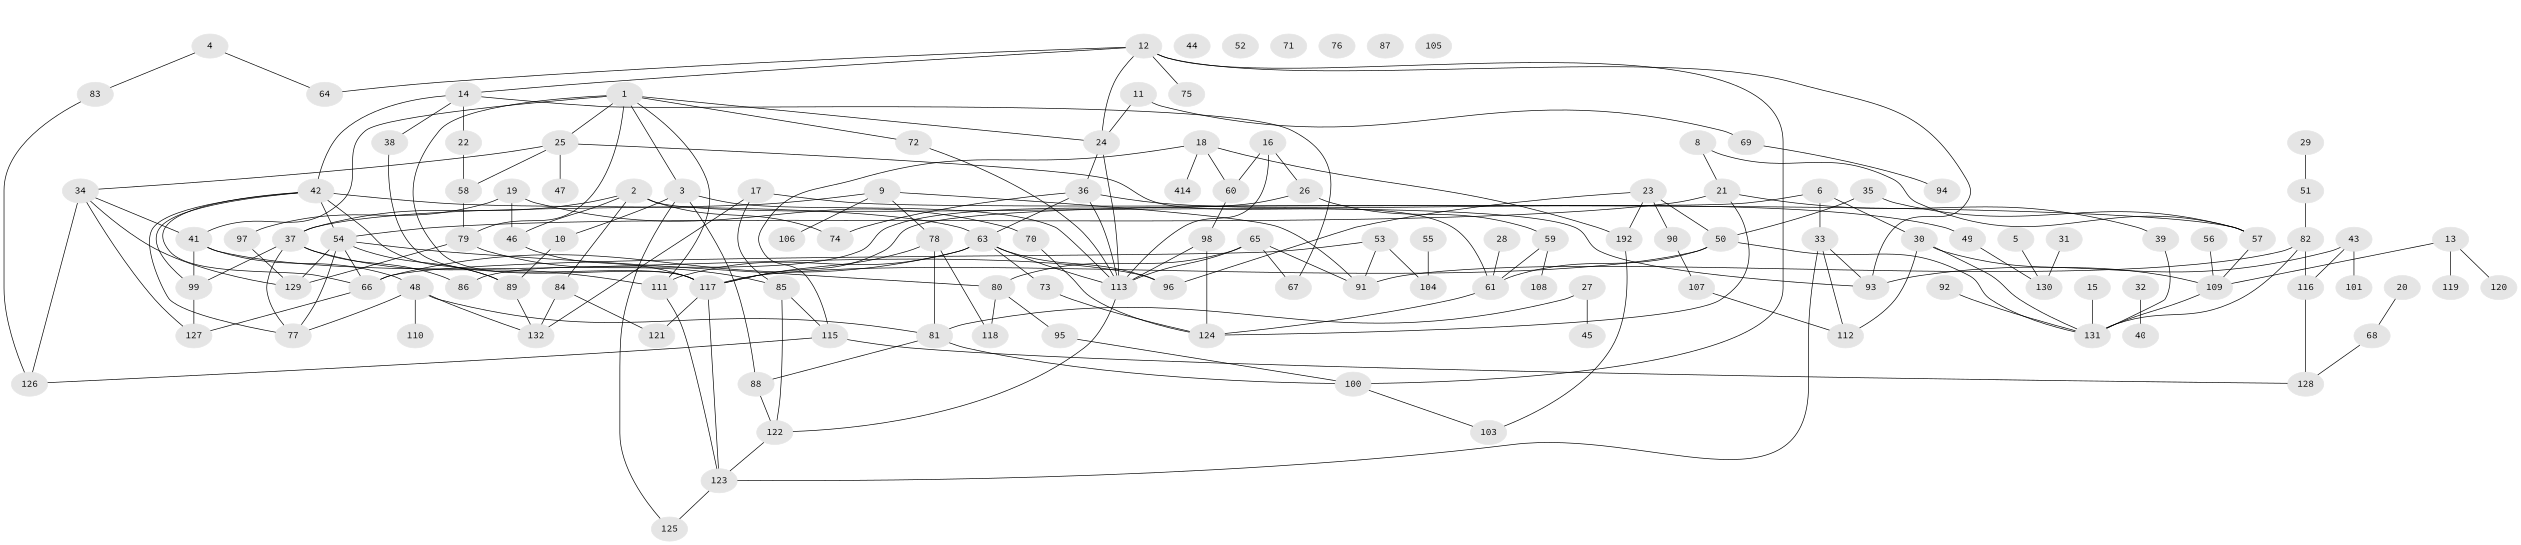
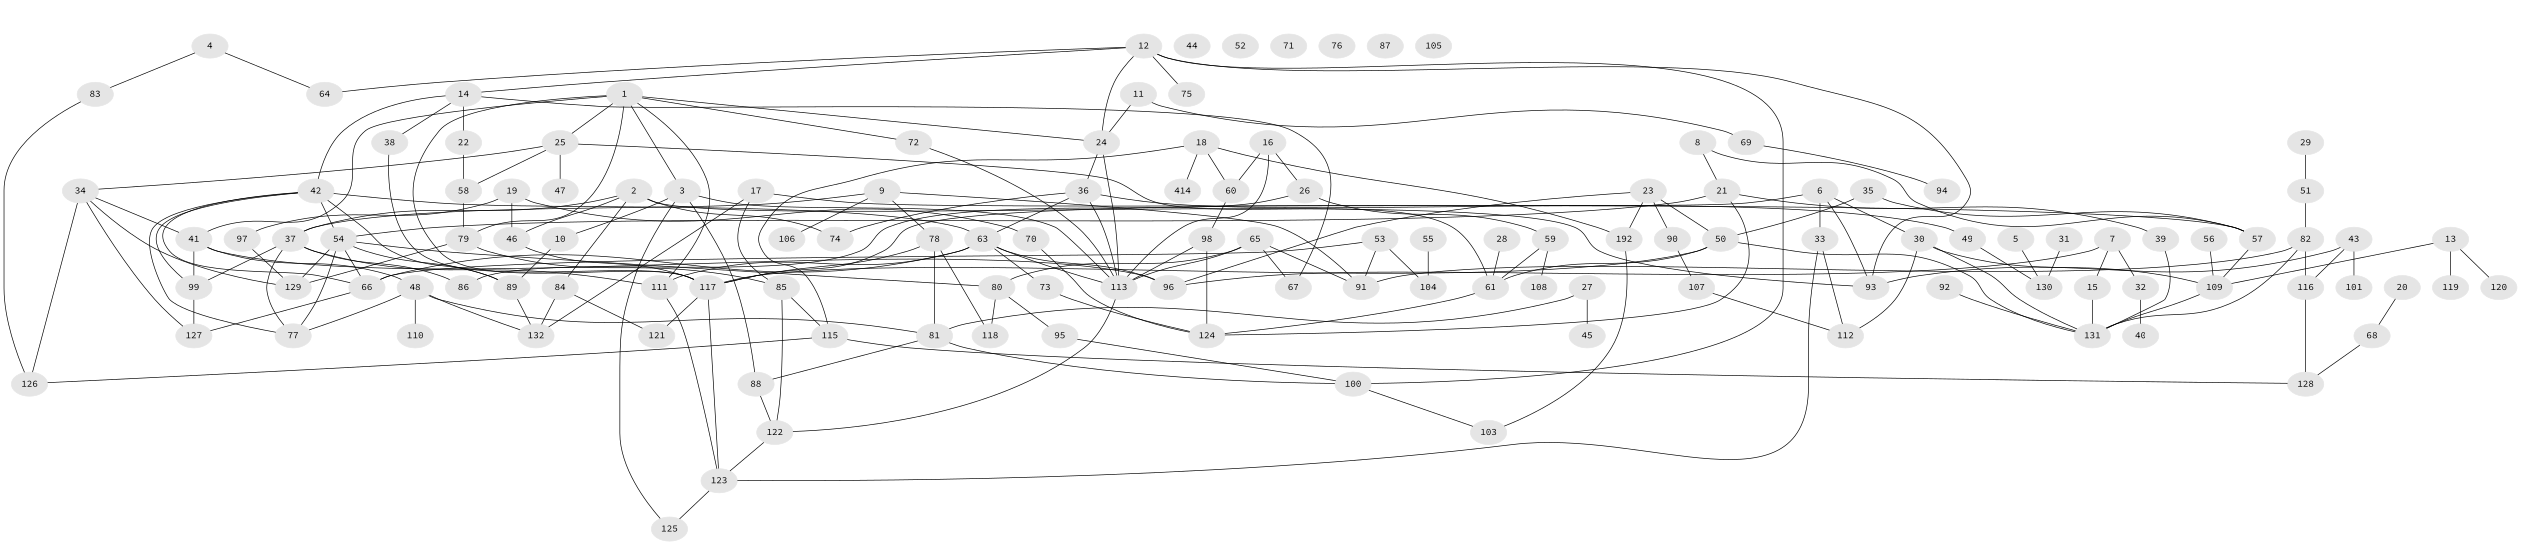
none -> (2112, 239)
(1845, 263) -> (1850, 238)
